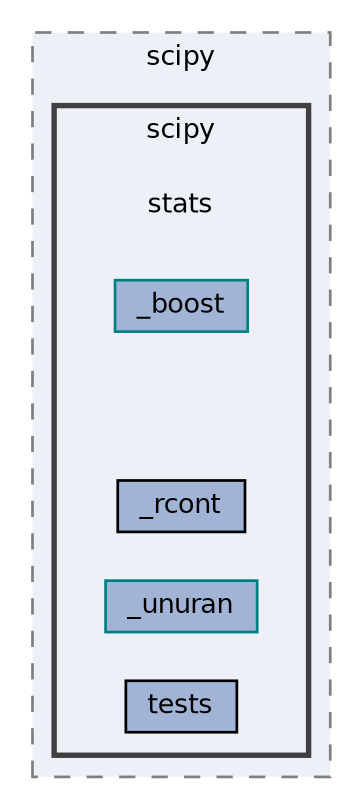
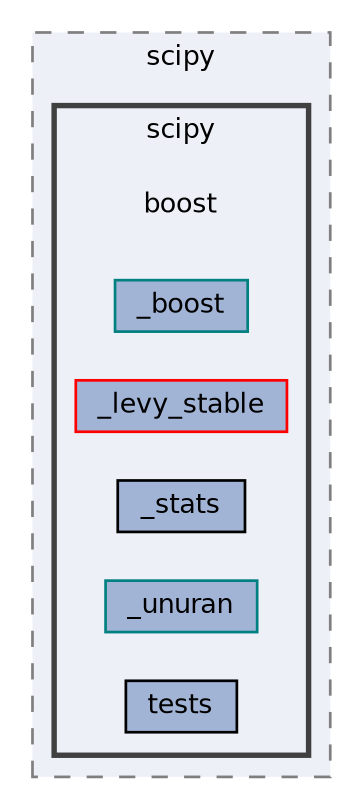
(181, 206) -> (181, 206)
none -> (181, 406)
(181, 506) -> (181, 506)
